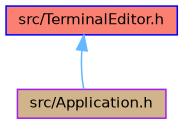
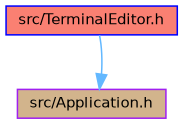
(82, 70) -> (102, 55)
